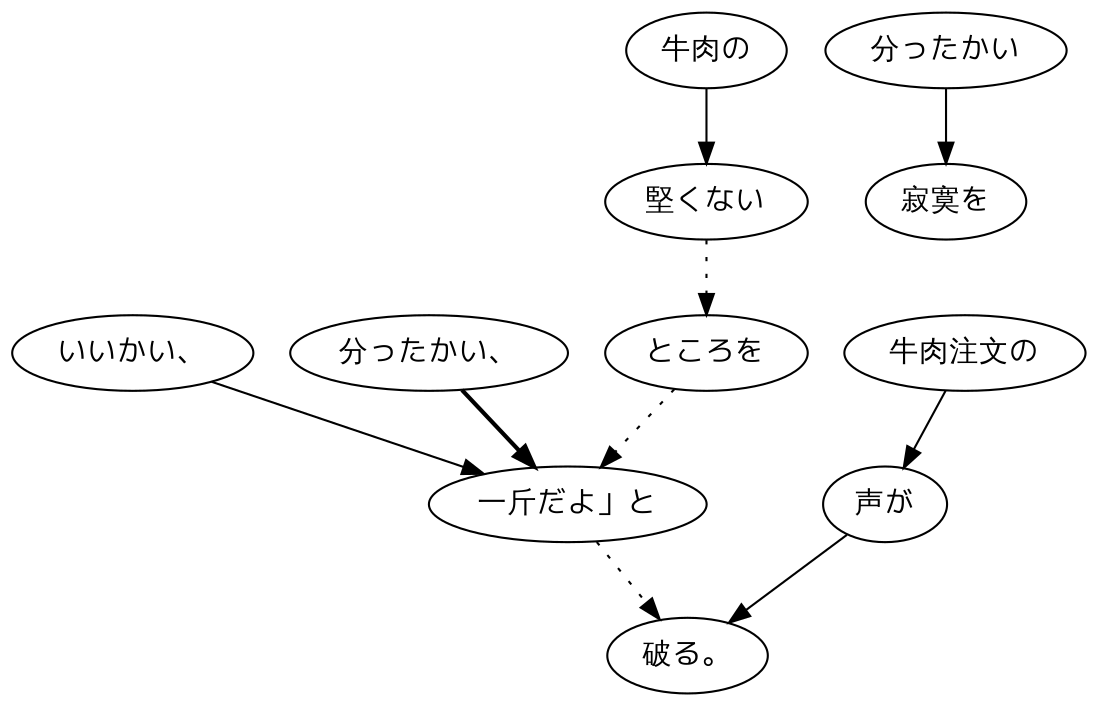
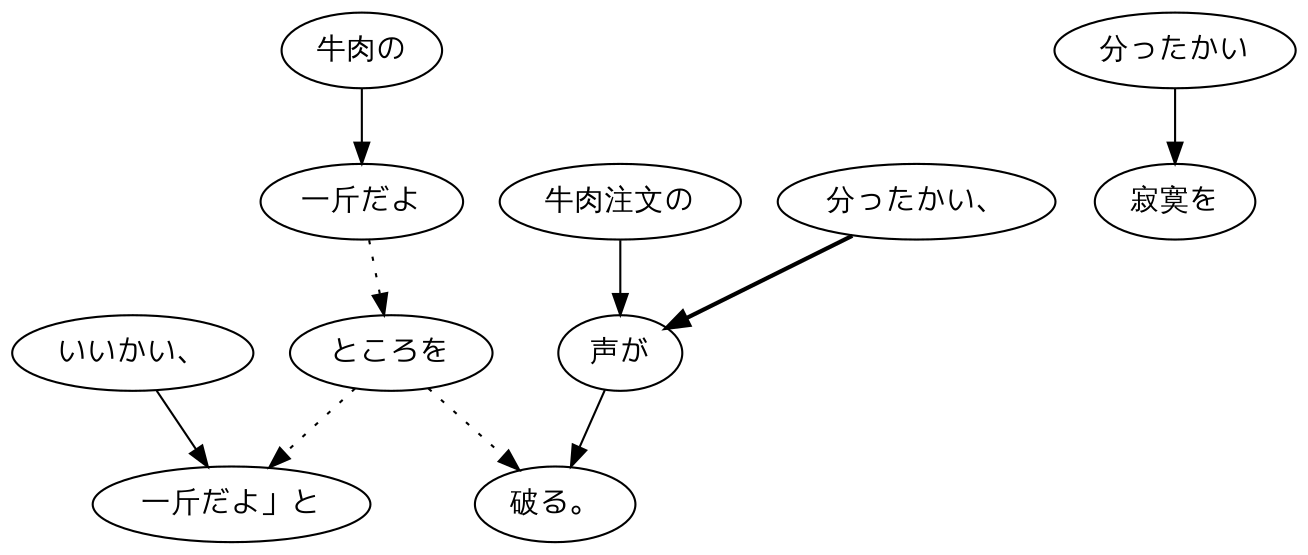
(706, 202) -> (362, 202)
(491, 421) -> (769, 277)
(621, 572) -> (466, 422)
